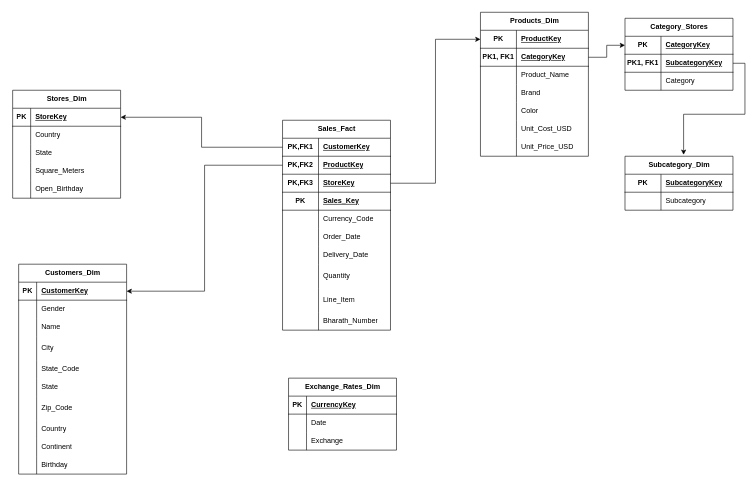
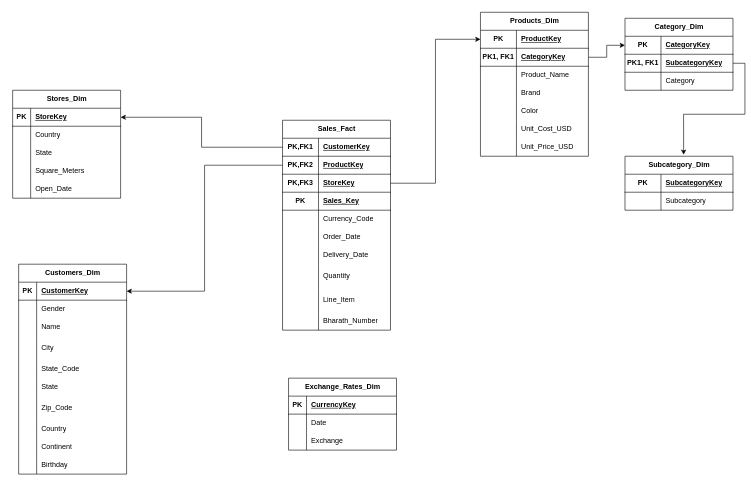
(679, 27) -> (679, 27)
(60, 189) -> (53, 189)
